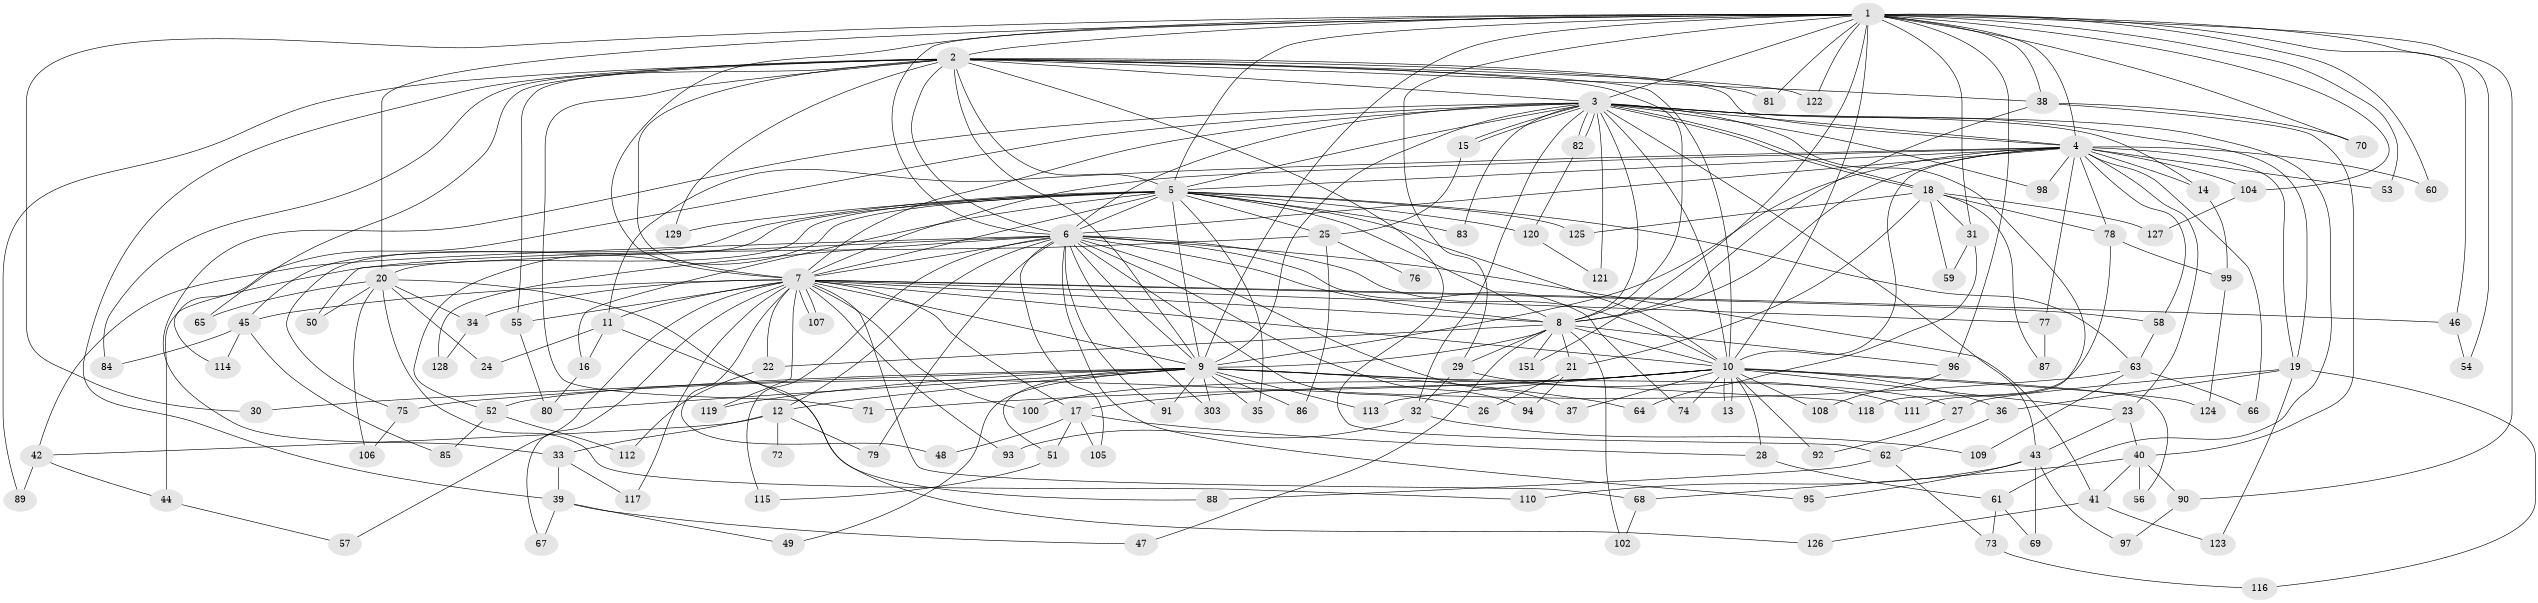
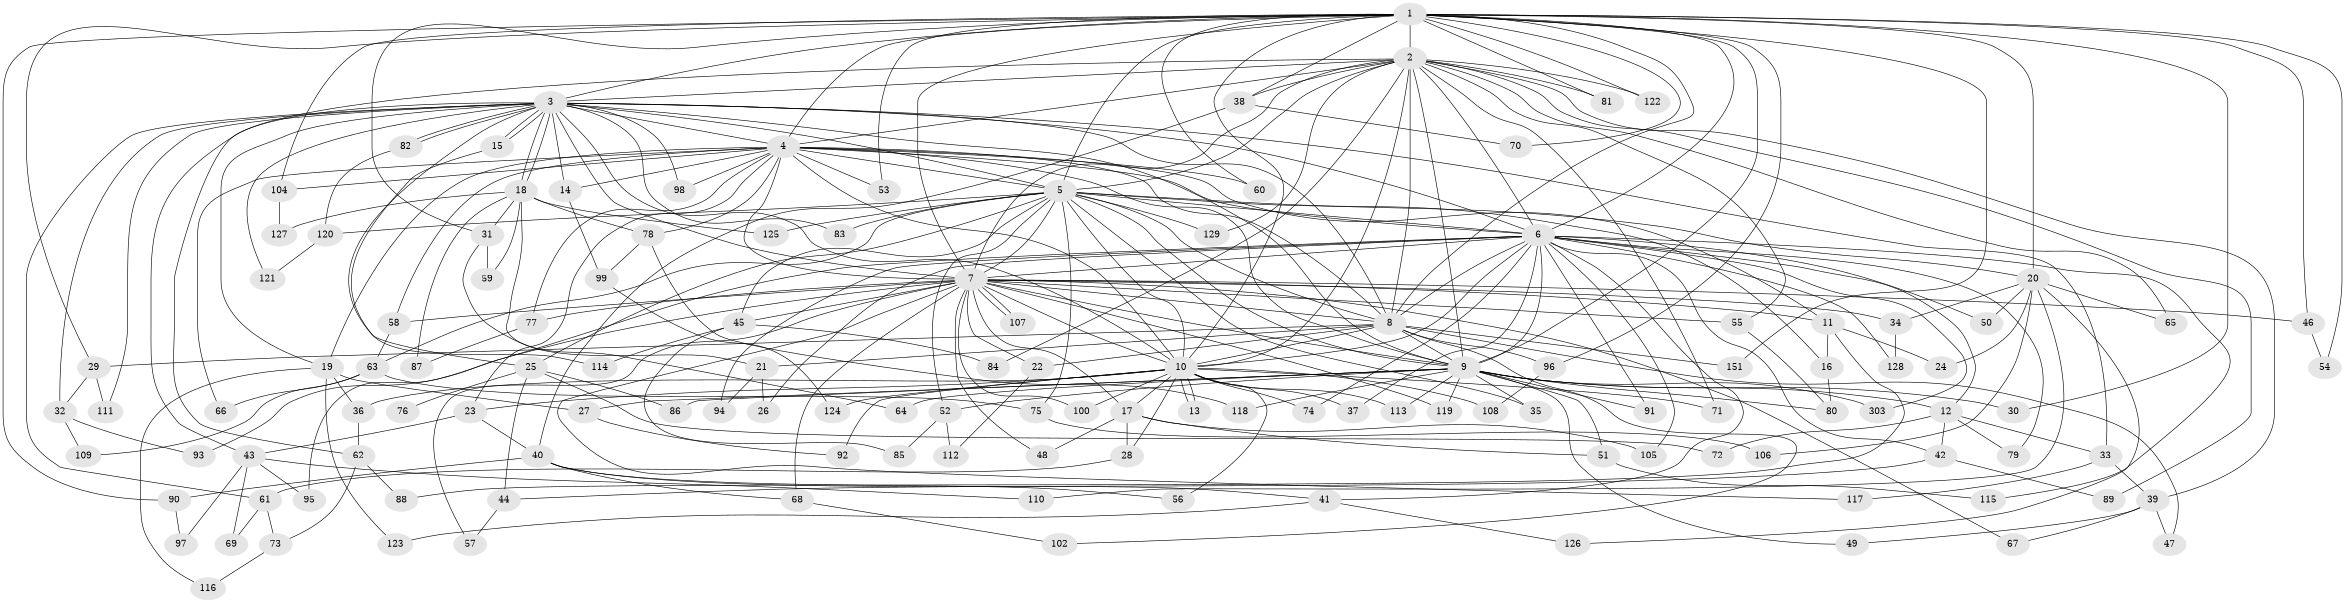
(1805, 199) -> (1682, 120)
none -> (1118, 438)
